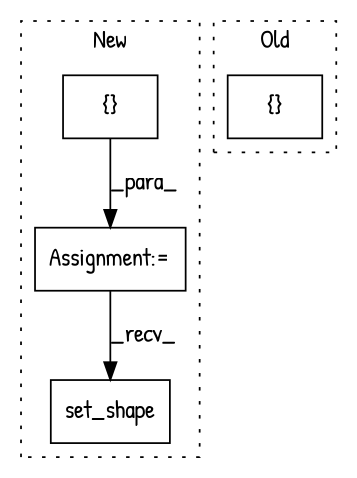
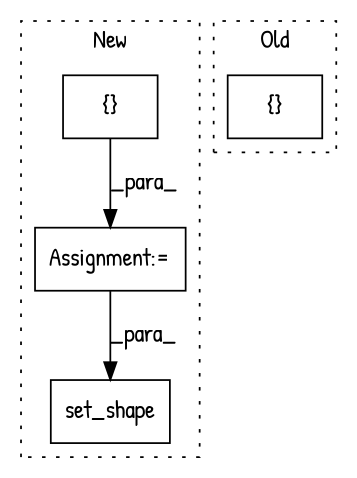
(144, 335) -> (144, 335)
